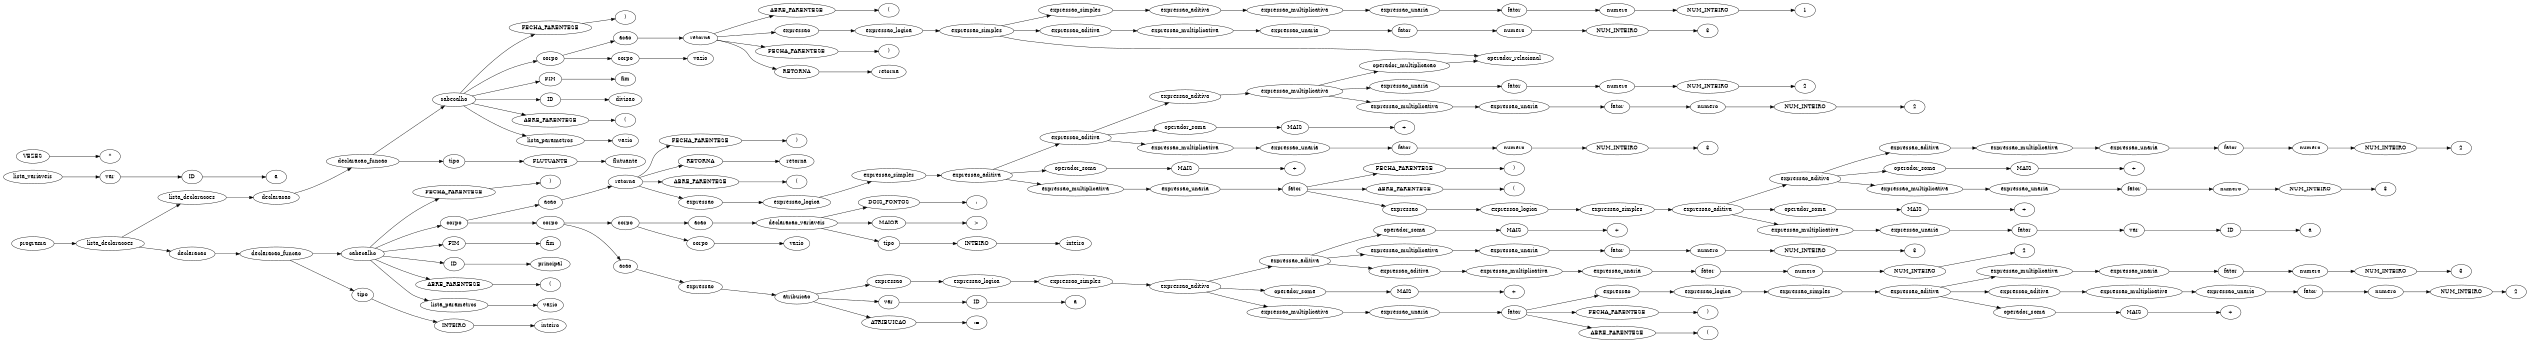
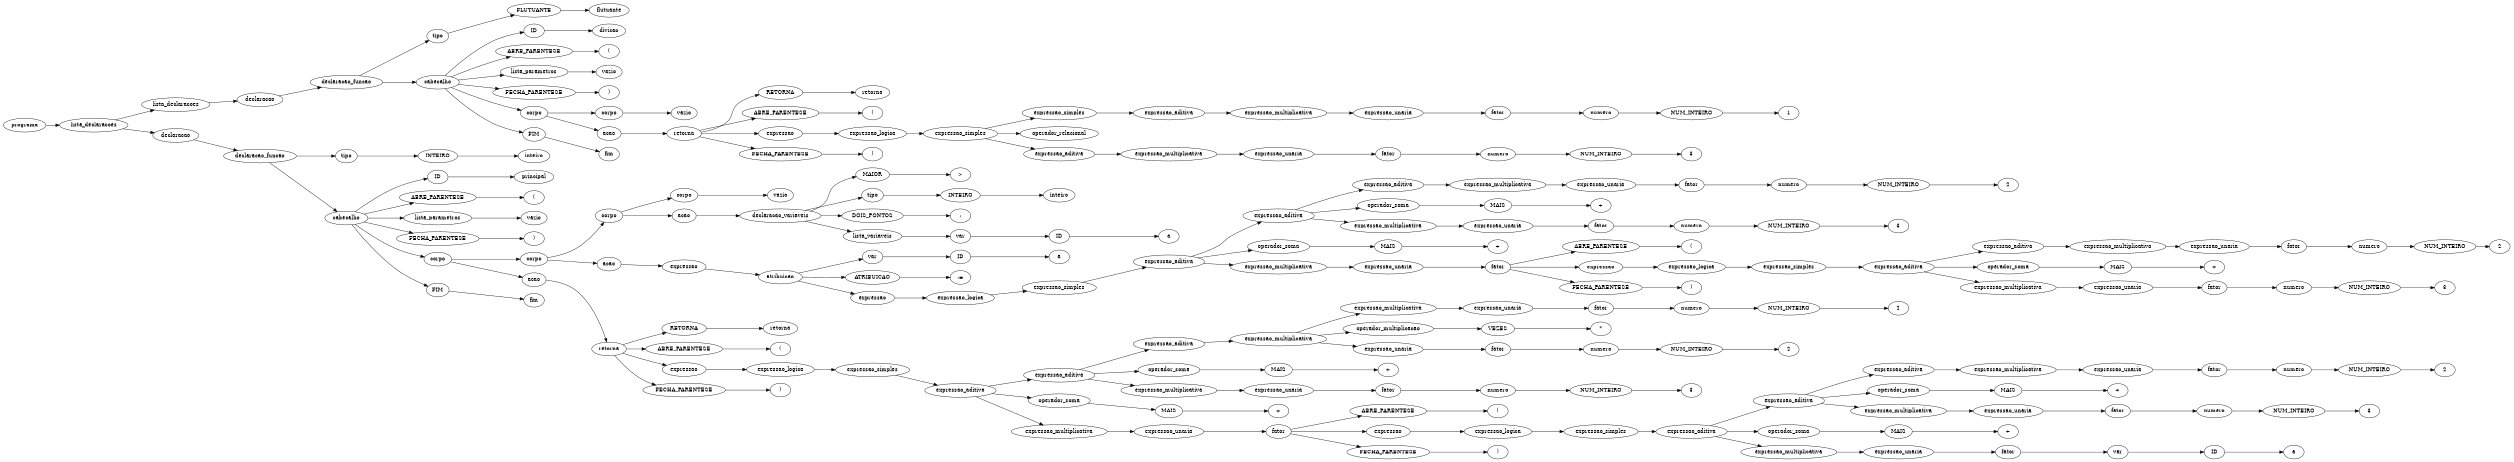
(1460, 62) -> (1456, 329)
none -> (826, 226)
